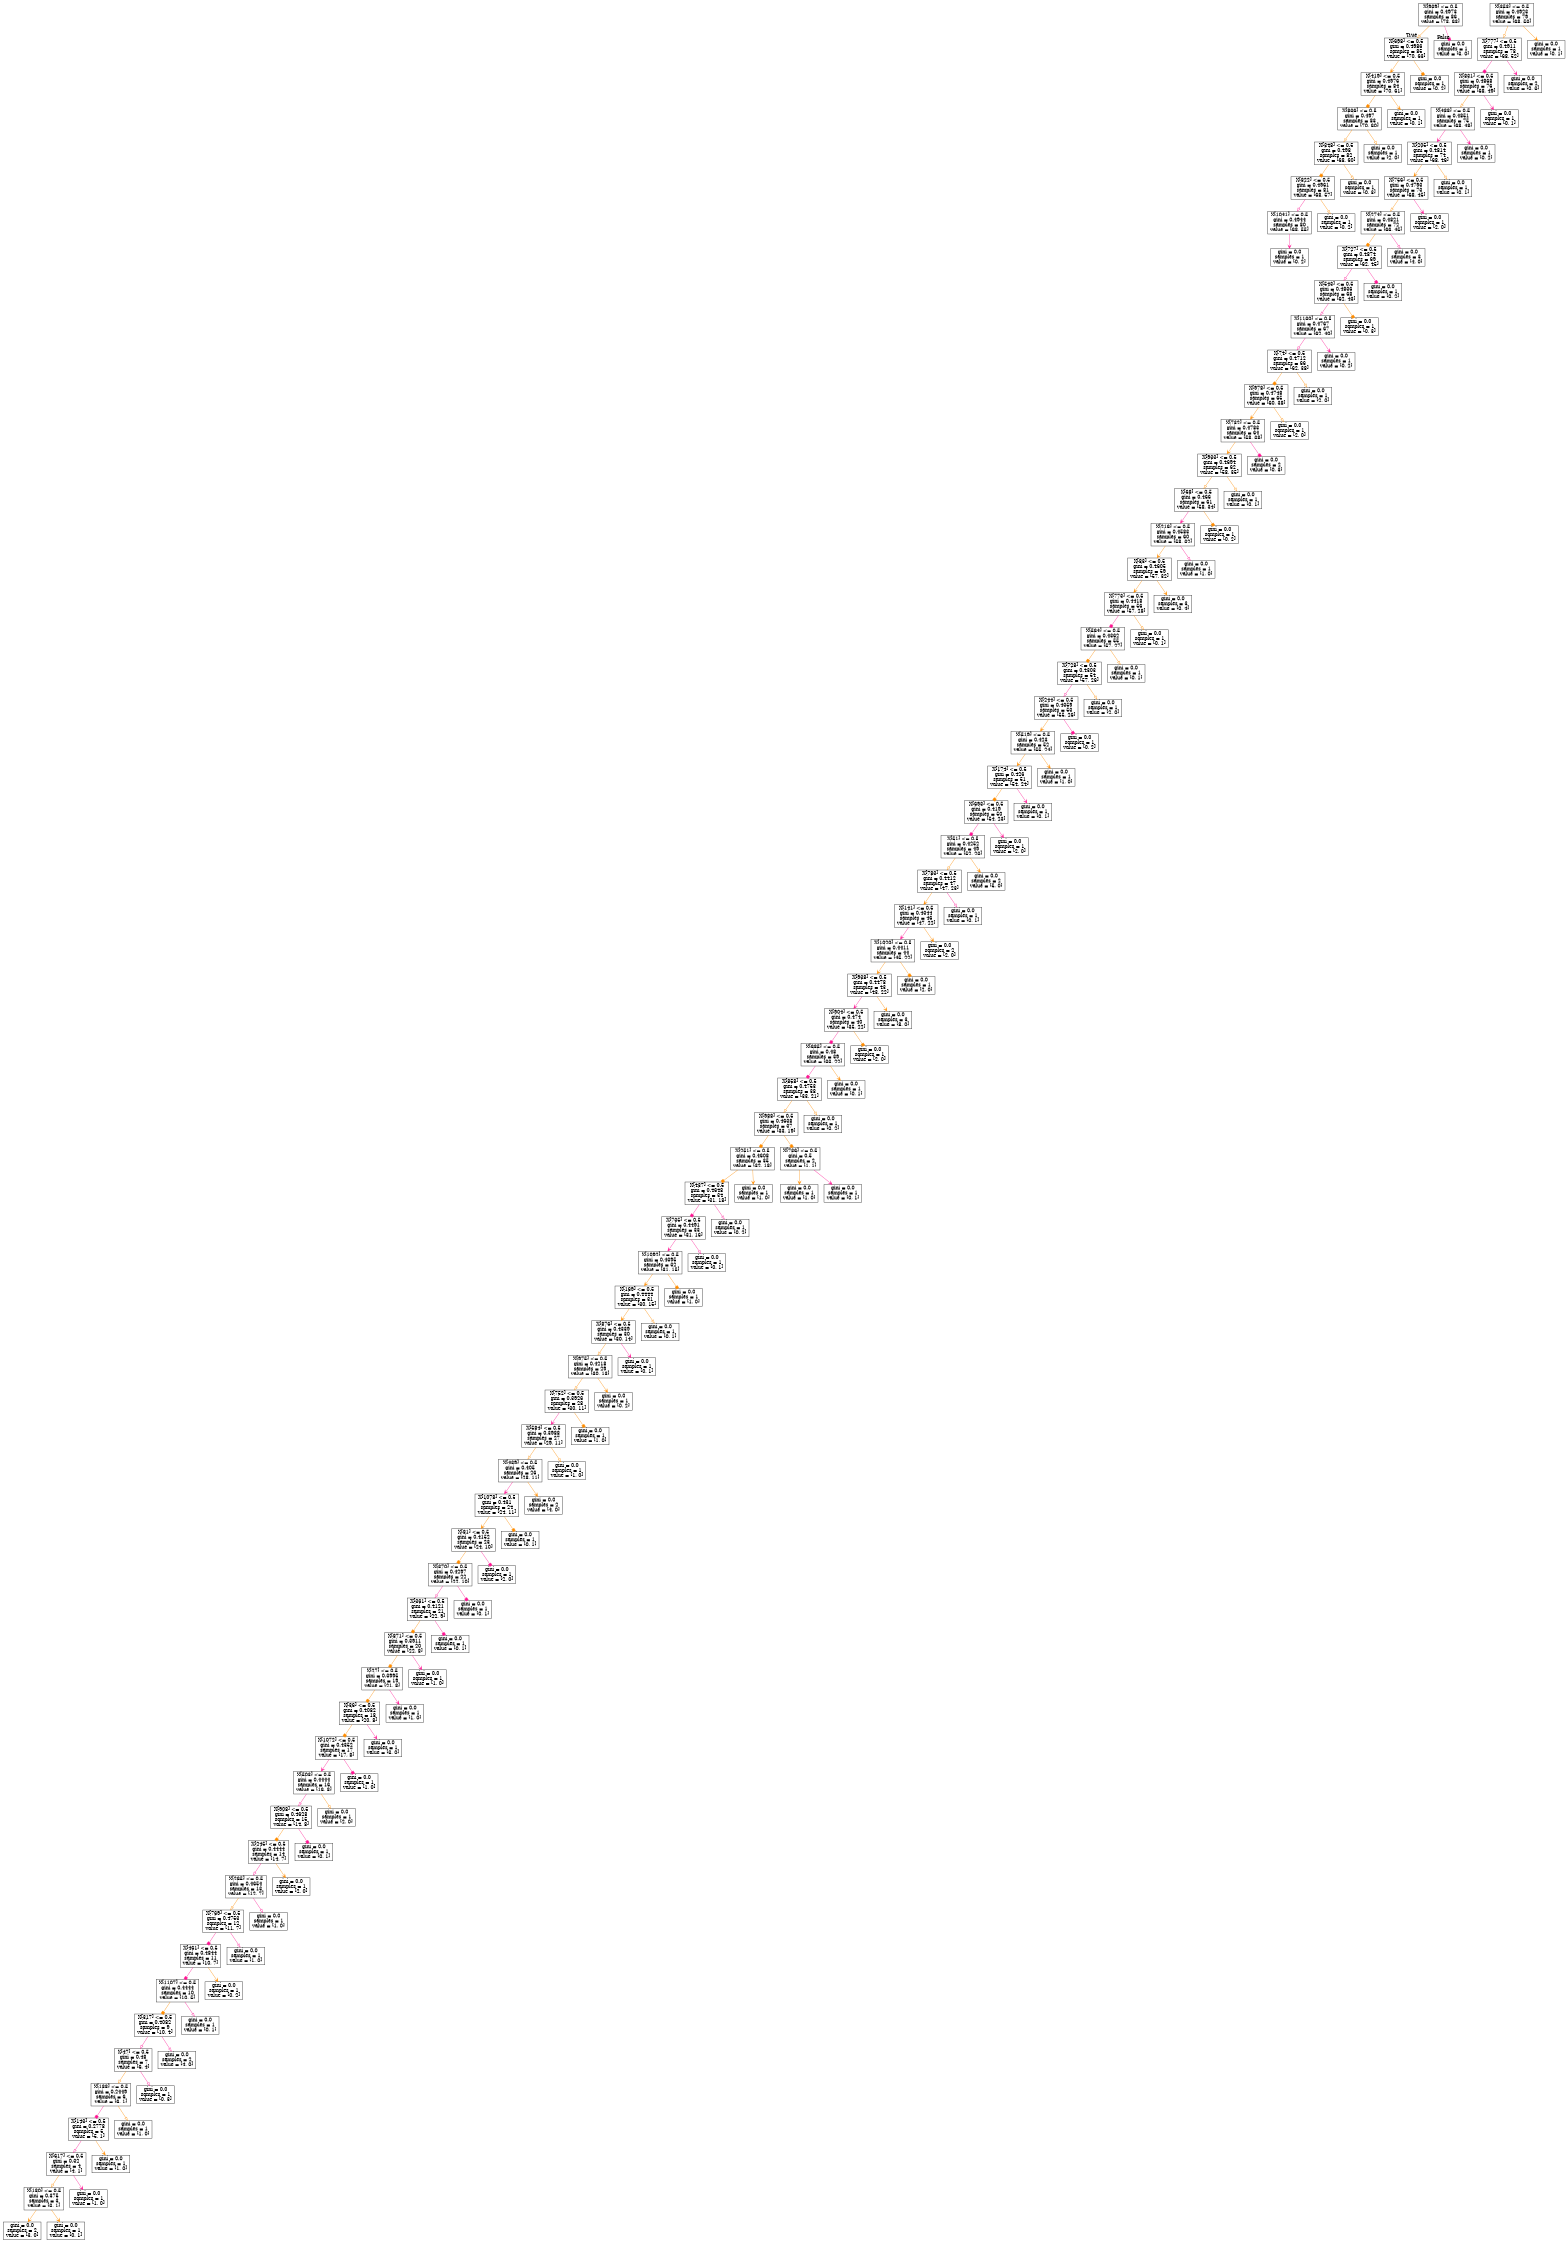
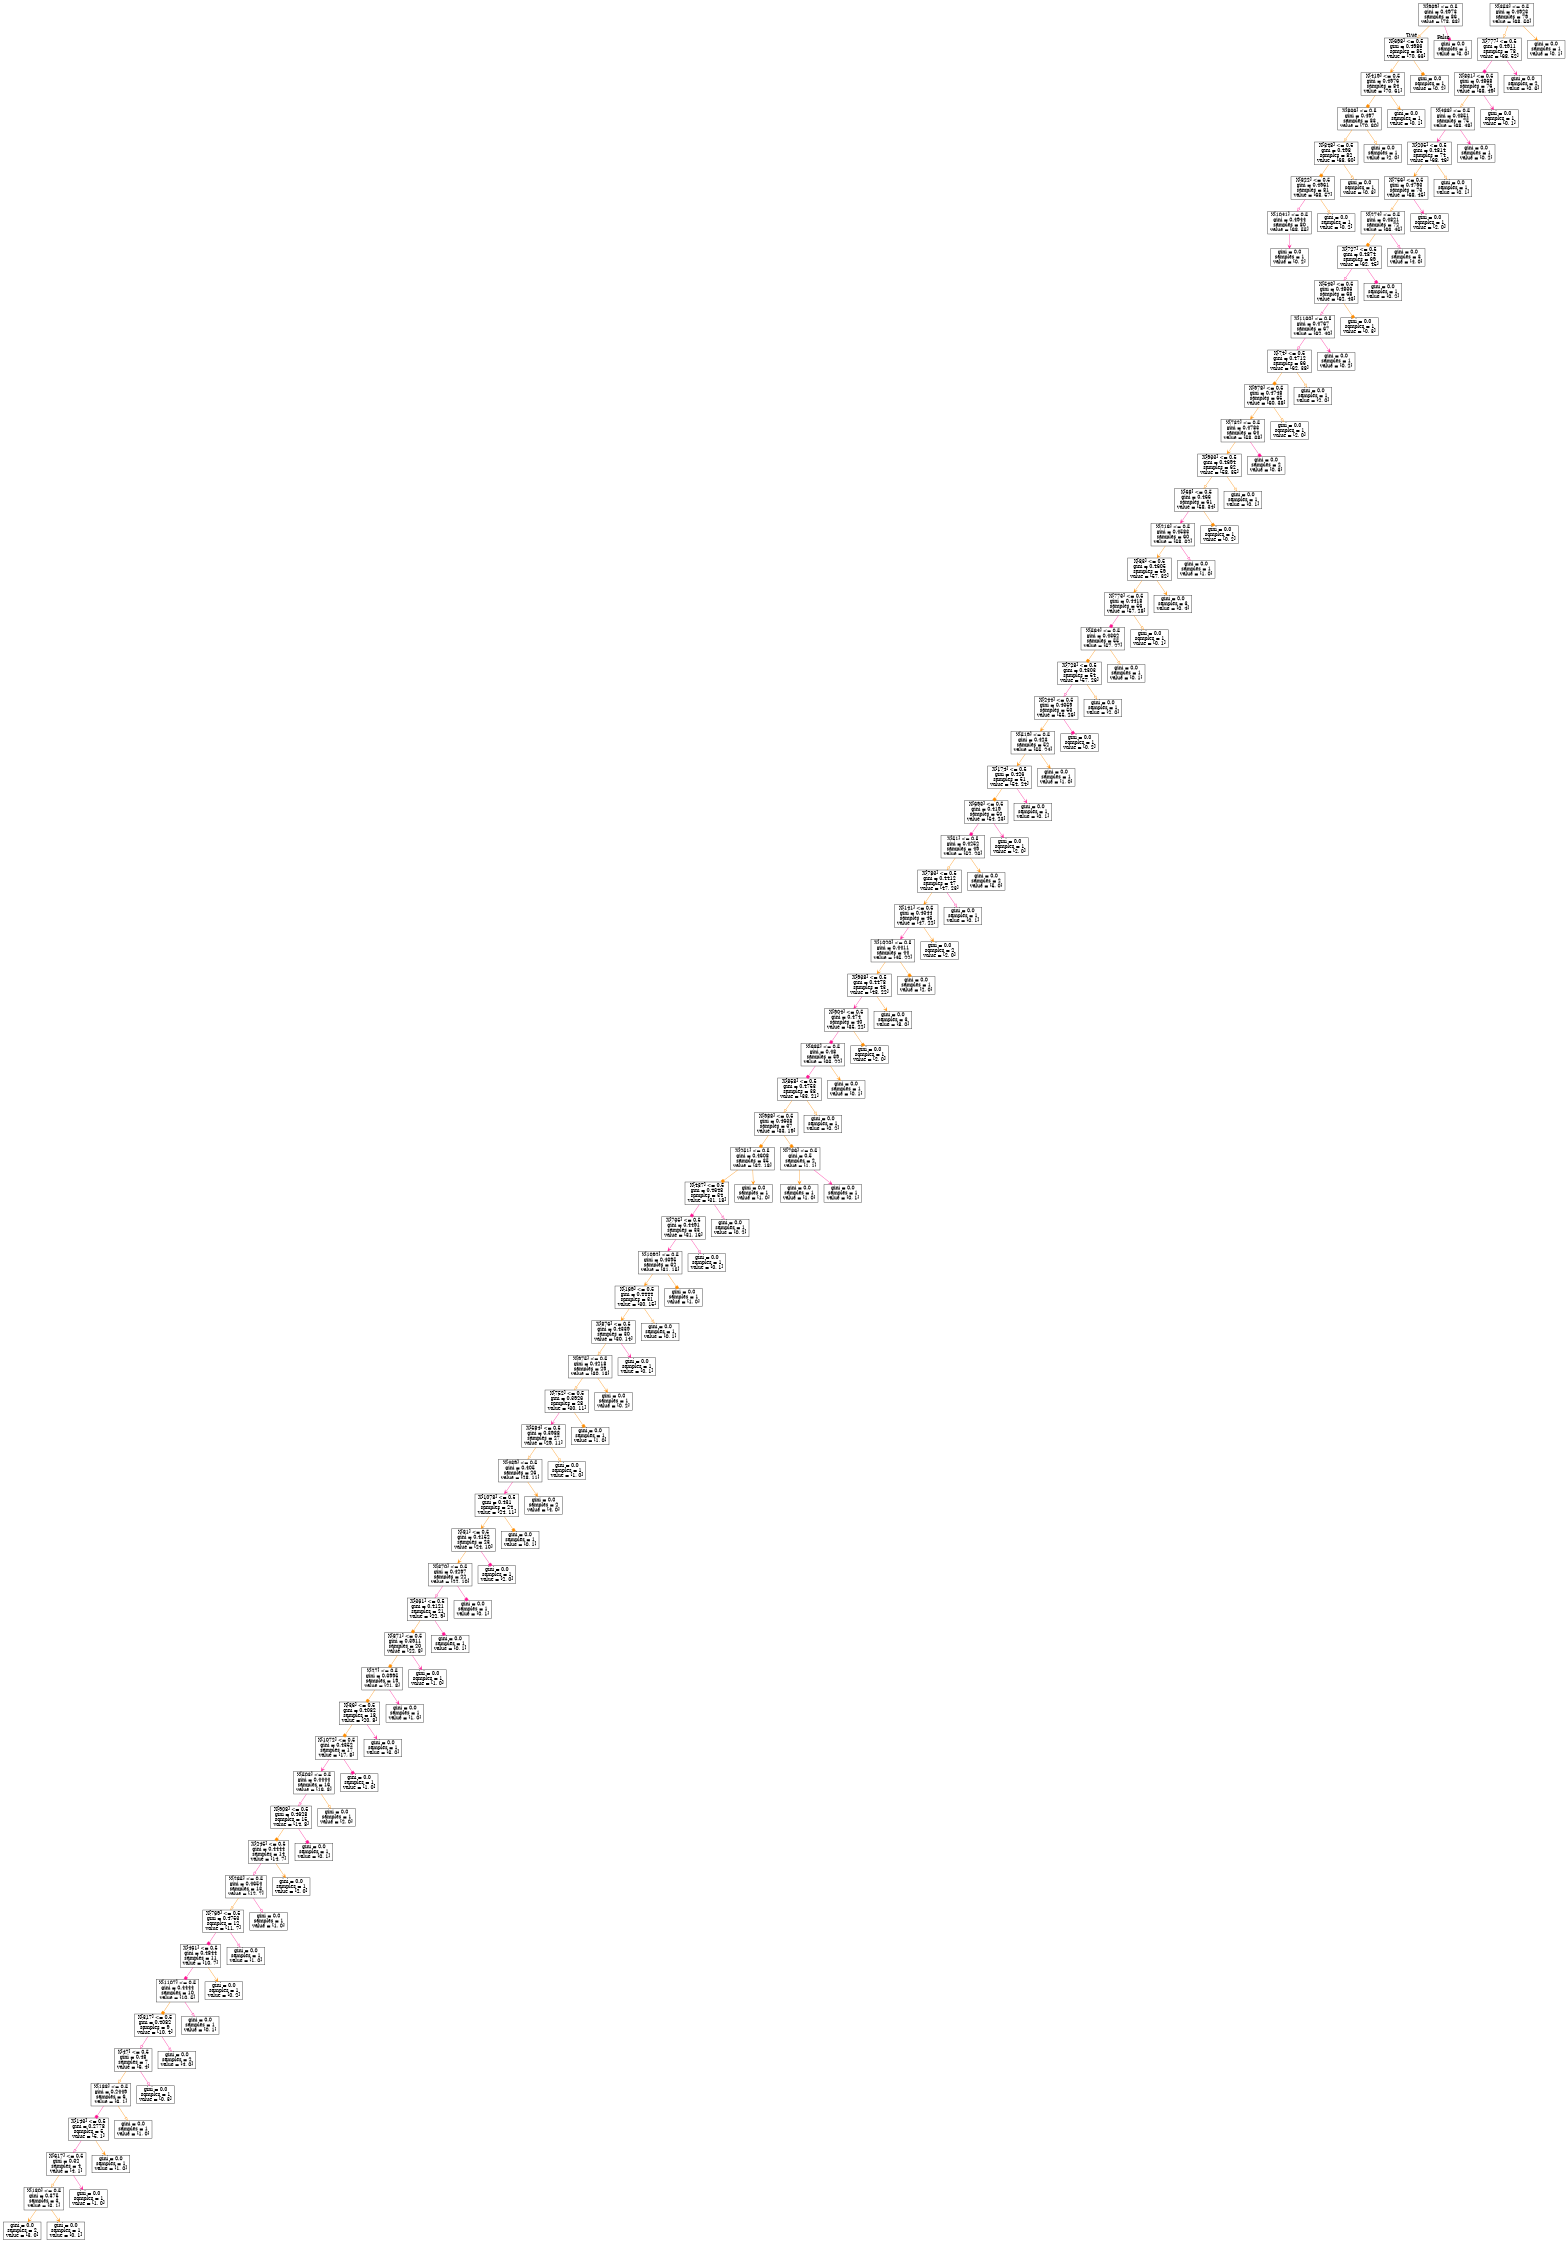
(463, 1556) -> (463, 1556)
